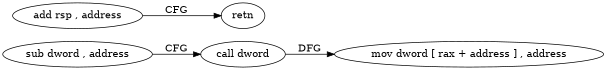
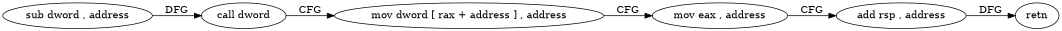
(177, 10) -> (991, 10)
none -> (720, 16)
(177, 49) -> (177, 10)
(310, 49) -> (310, 10)
